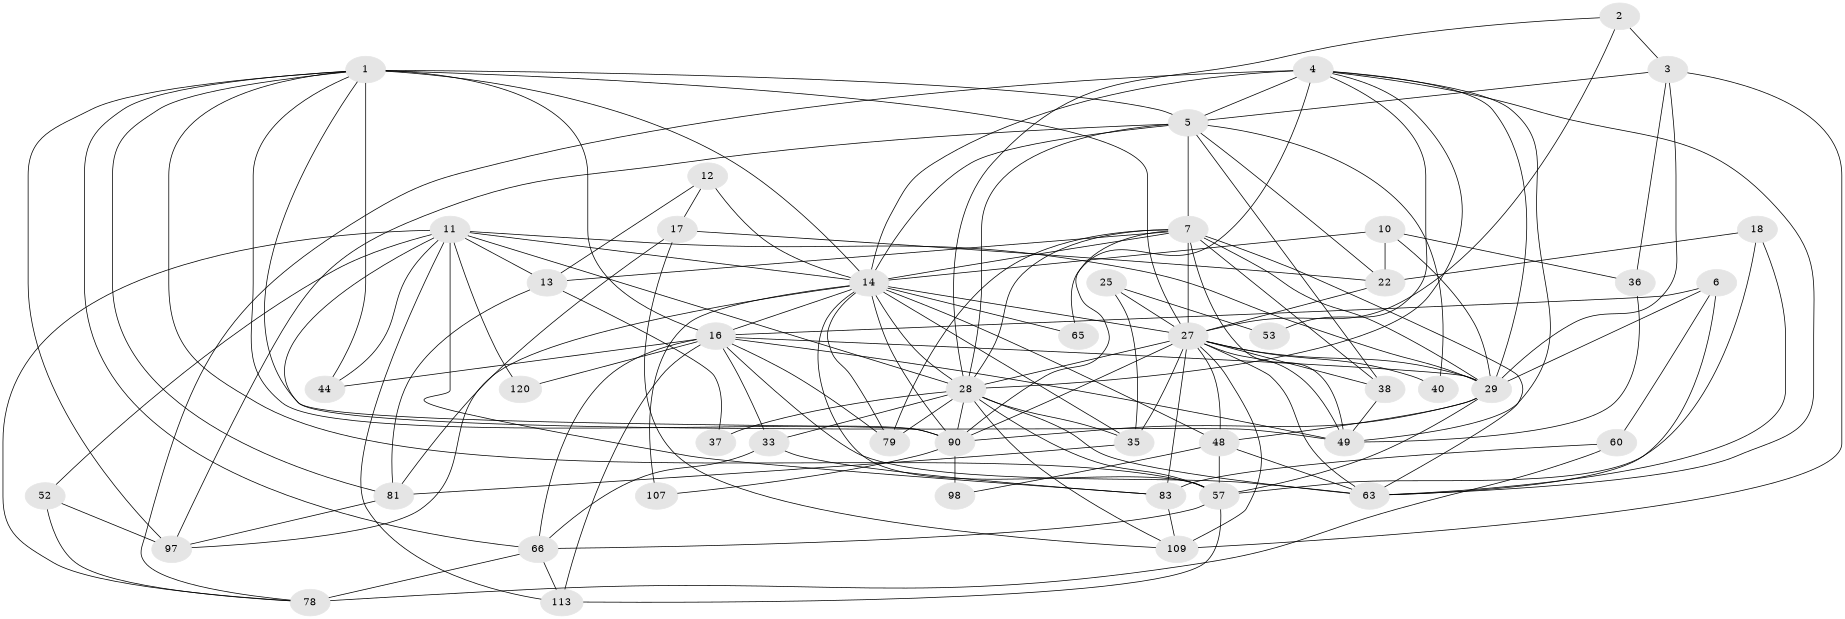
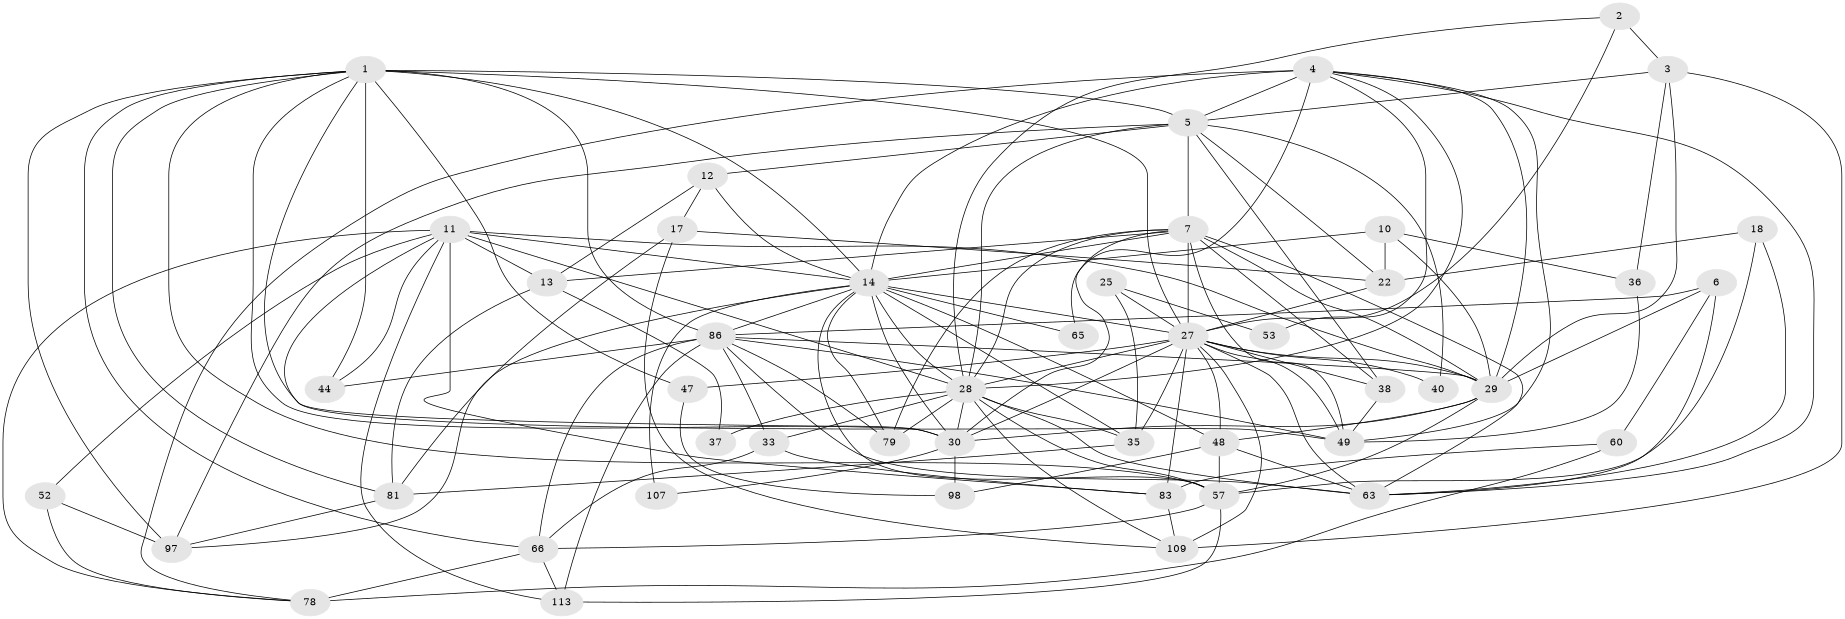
(989, 155) -> (948, 150)
(716, 336) -> (716, 336)
(520, 389) -> none
none -> (688, 389)
(955, 443) -> (955, 443)
